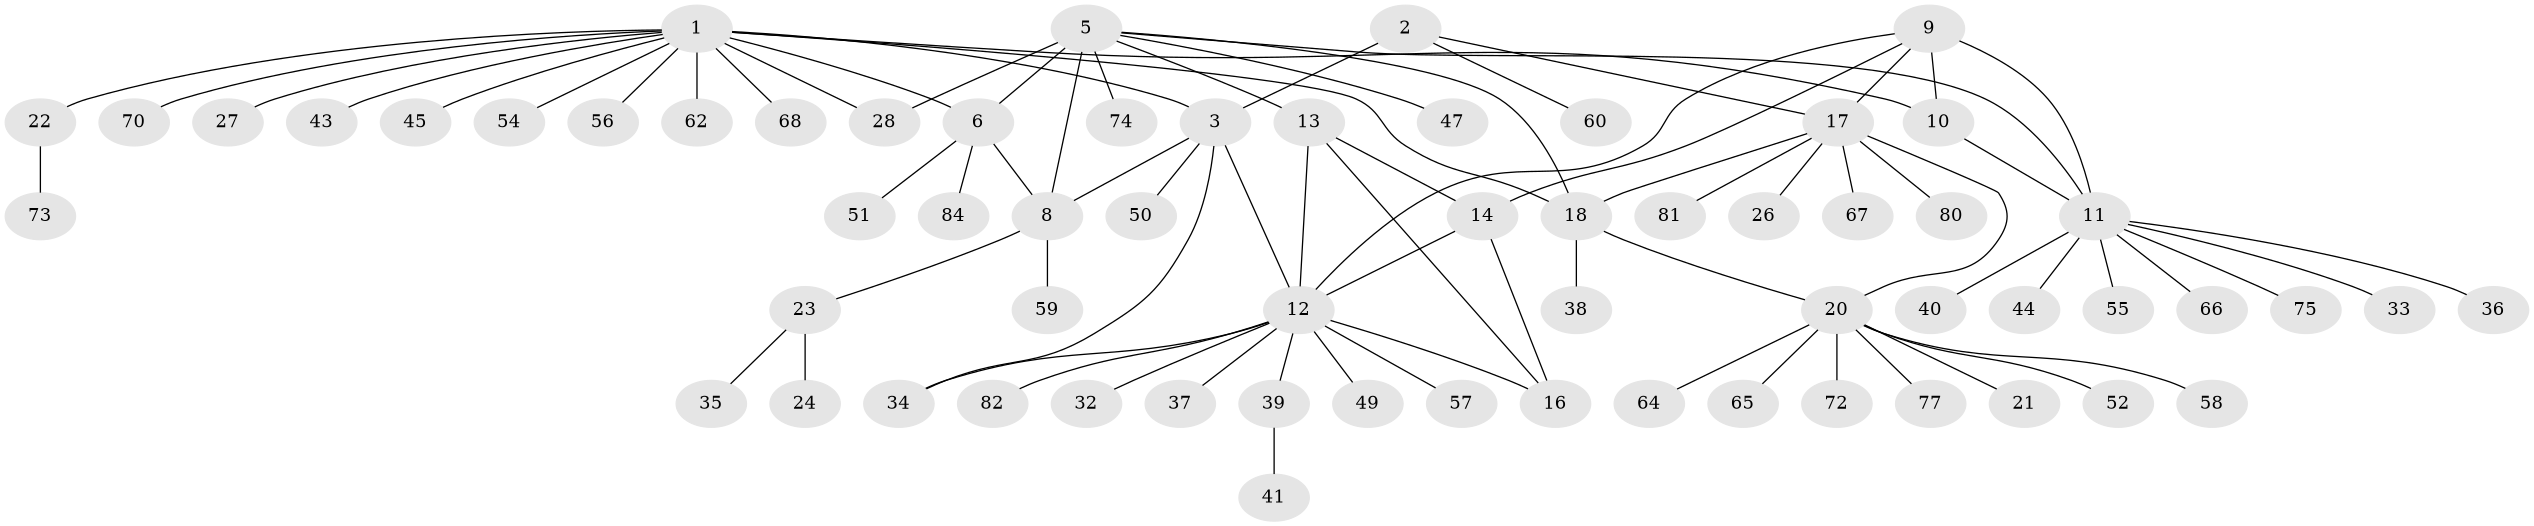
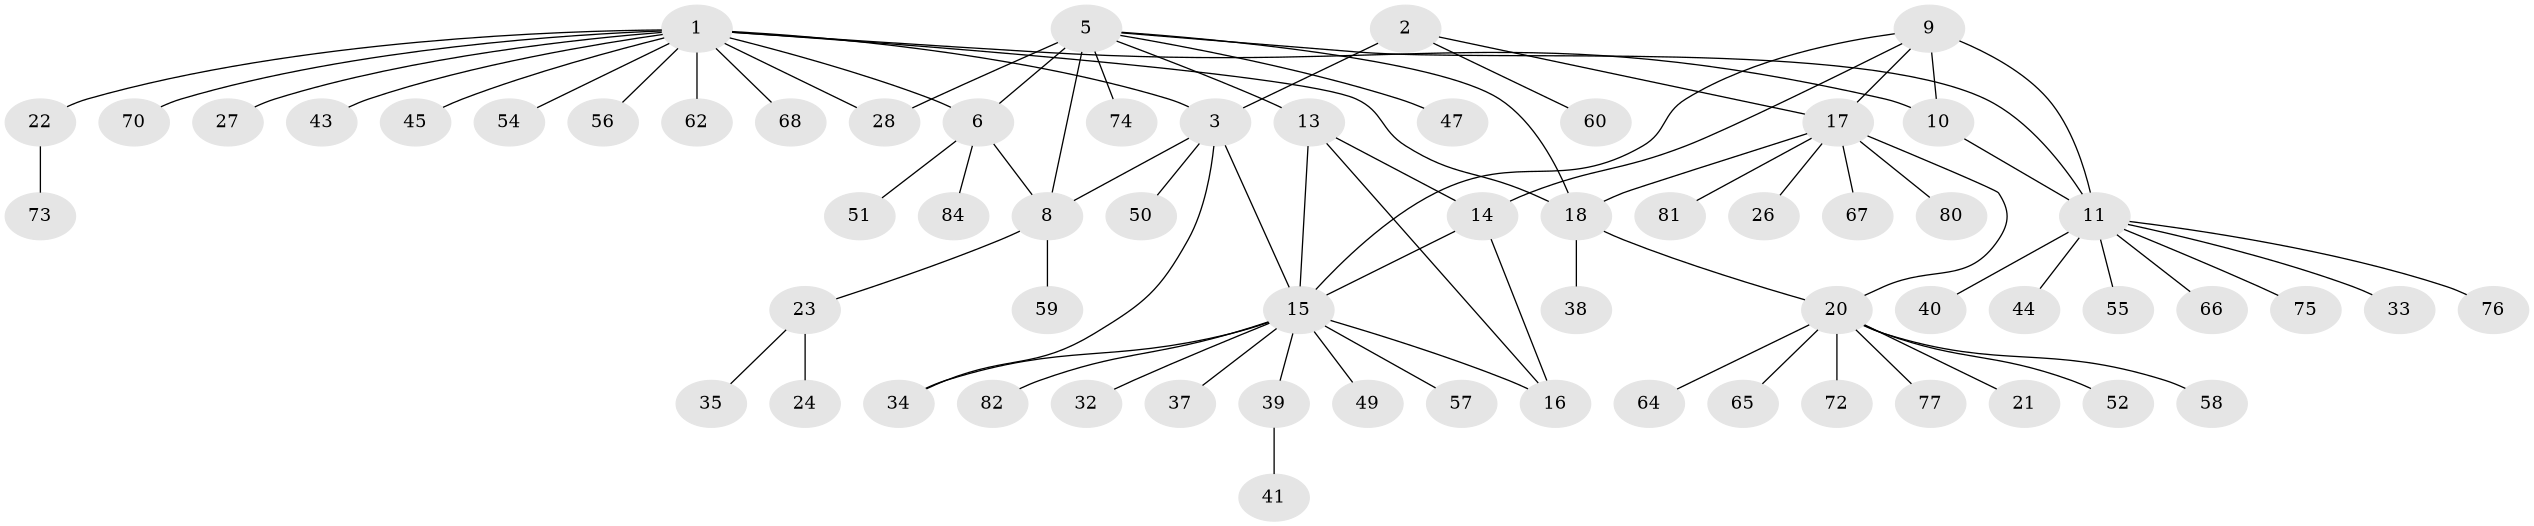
(1299, 310) -> (1299, 310)
(2494, 310) -> (2494, 310)
